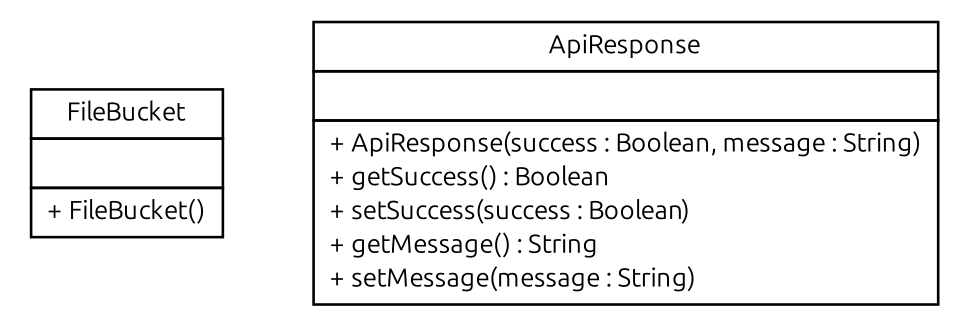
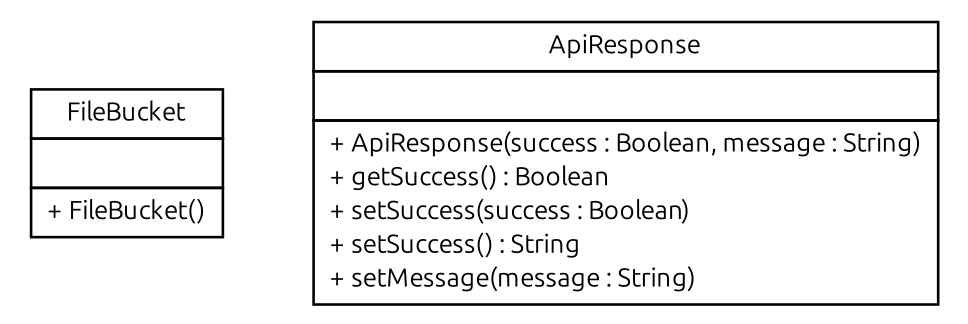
(465, 245) -> (456, 245)
